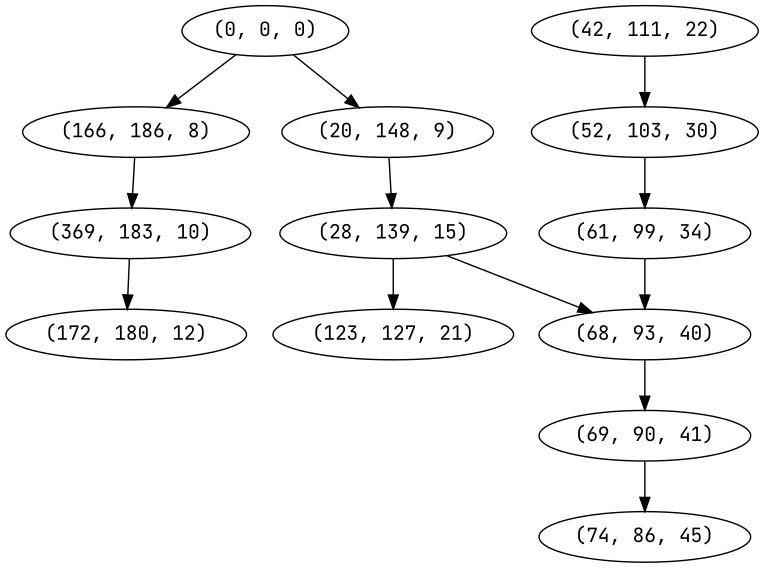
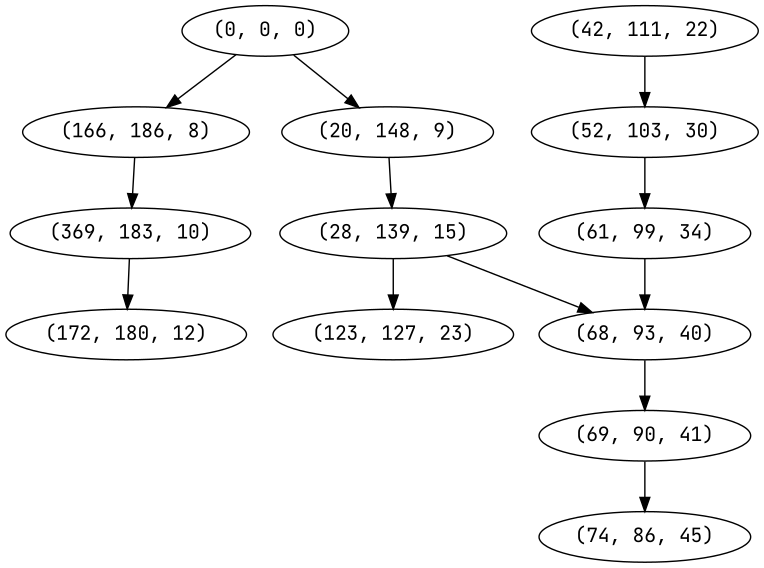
(393, 335) -> (393, 335)
